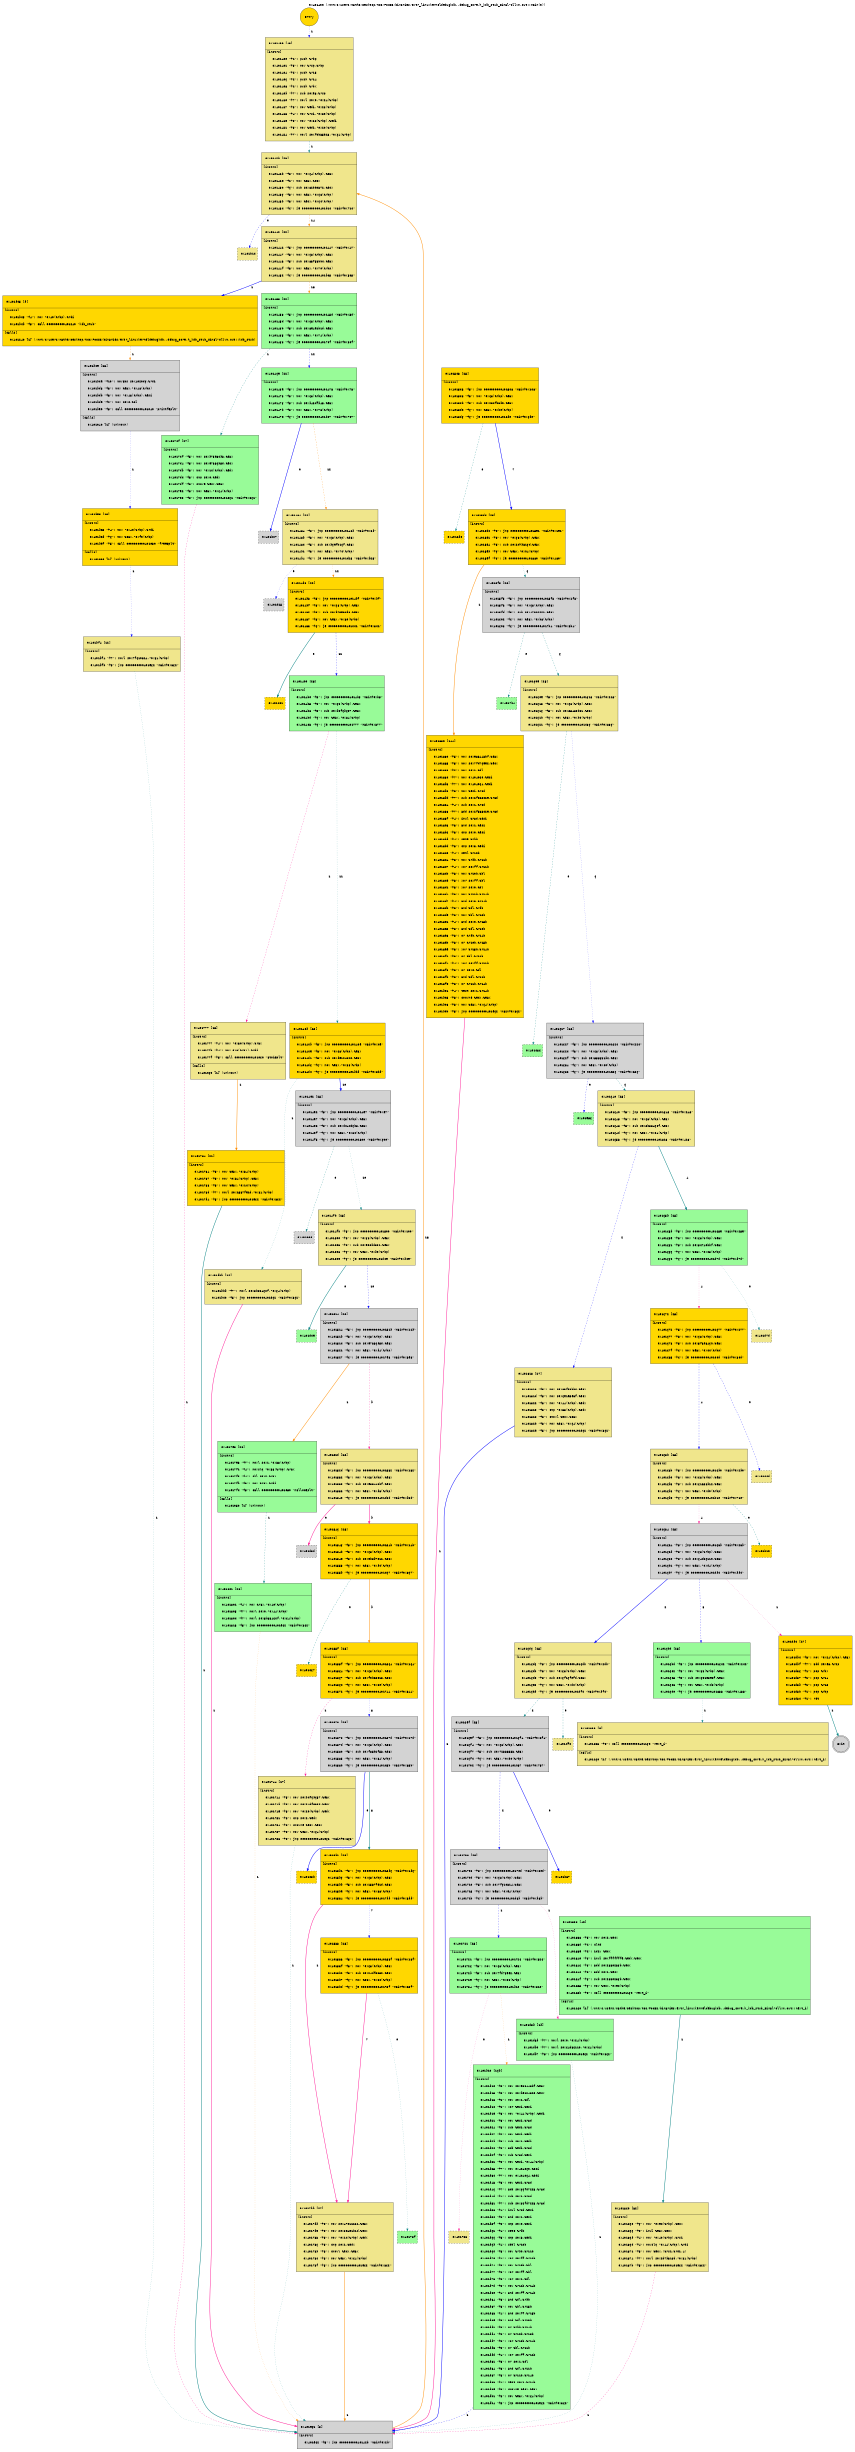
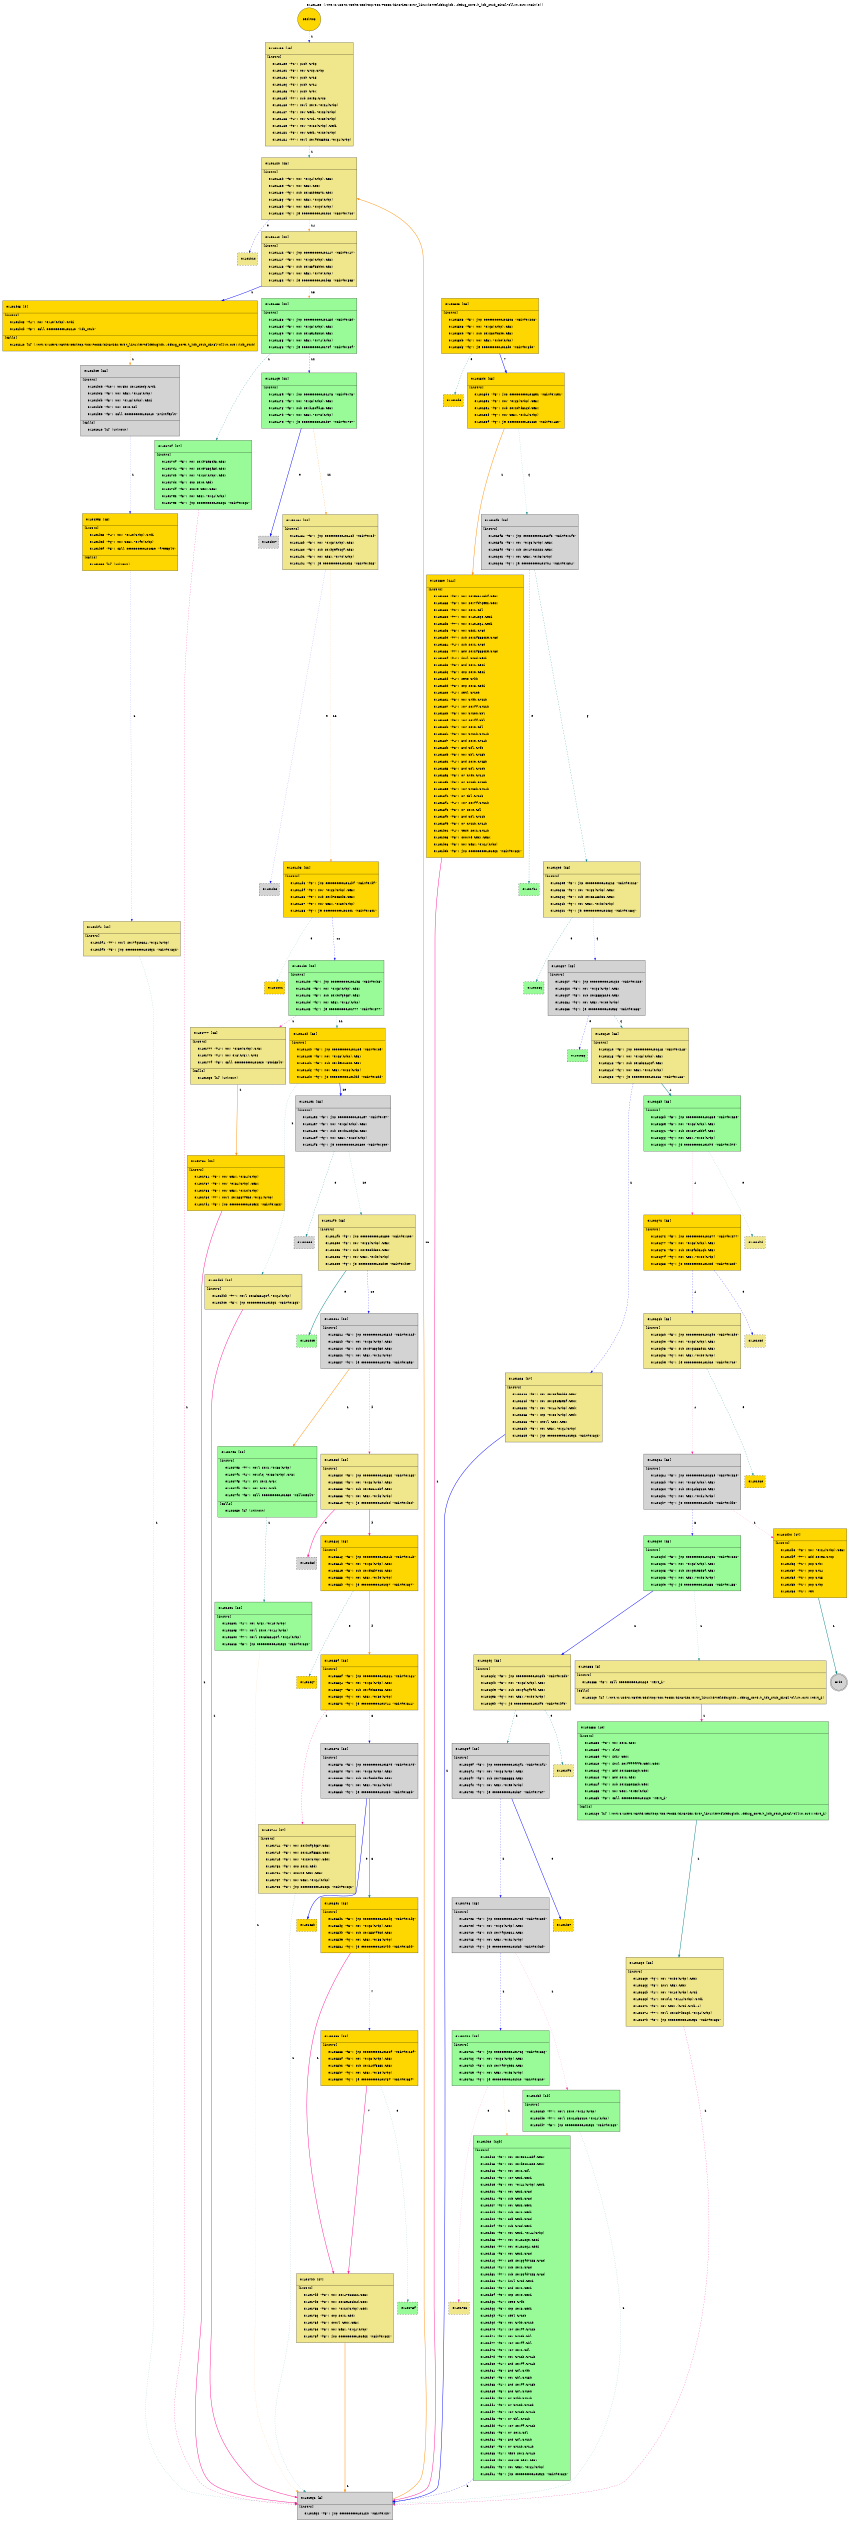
(309, 17) -> (309, 20)
(295, 663) -> (294, 948)
(632, 1610) -> (608, 1622)
none -> (701, 1712)
(201, 1853) -> (202, 1891)
